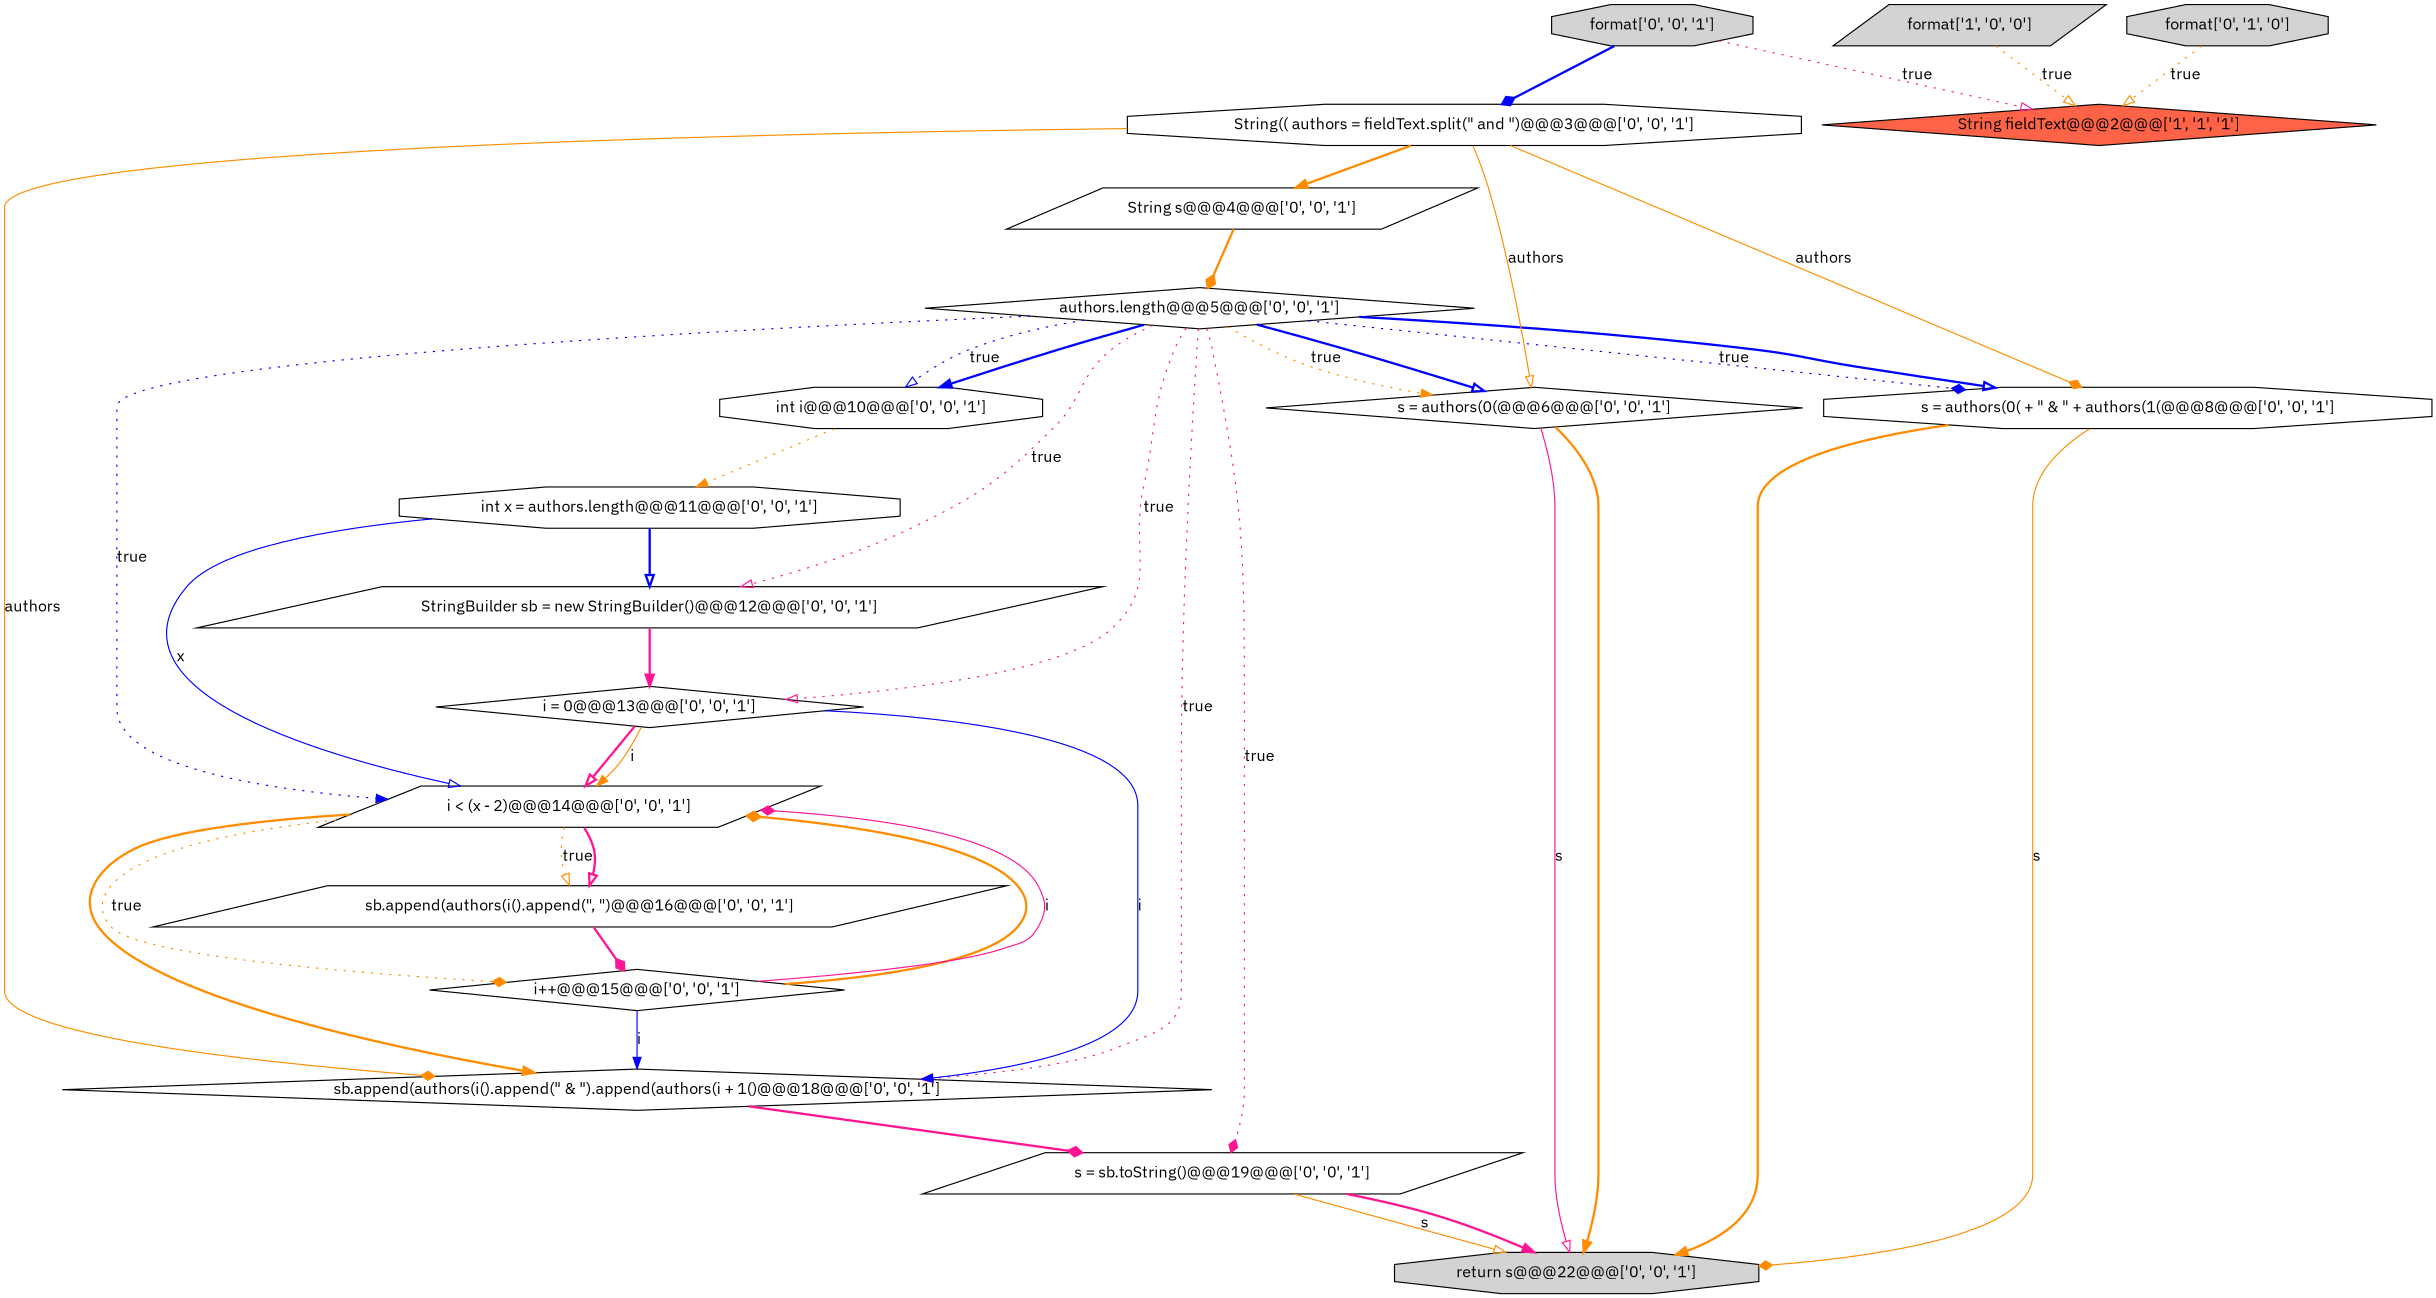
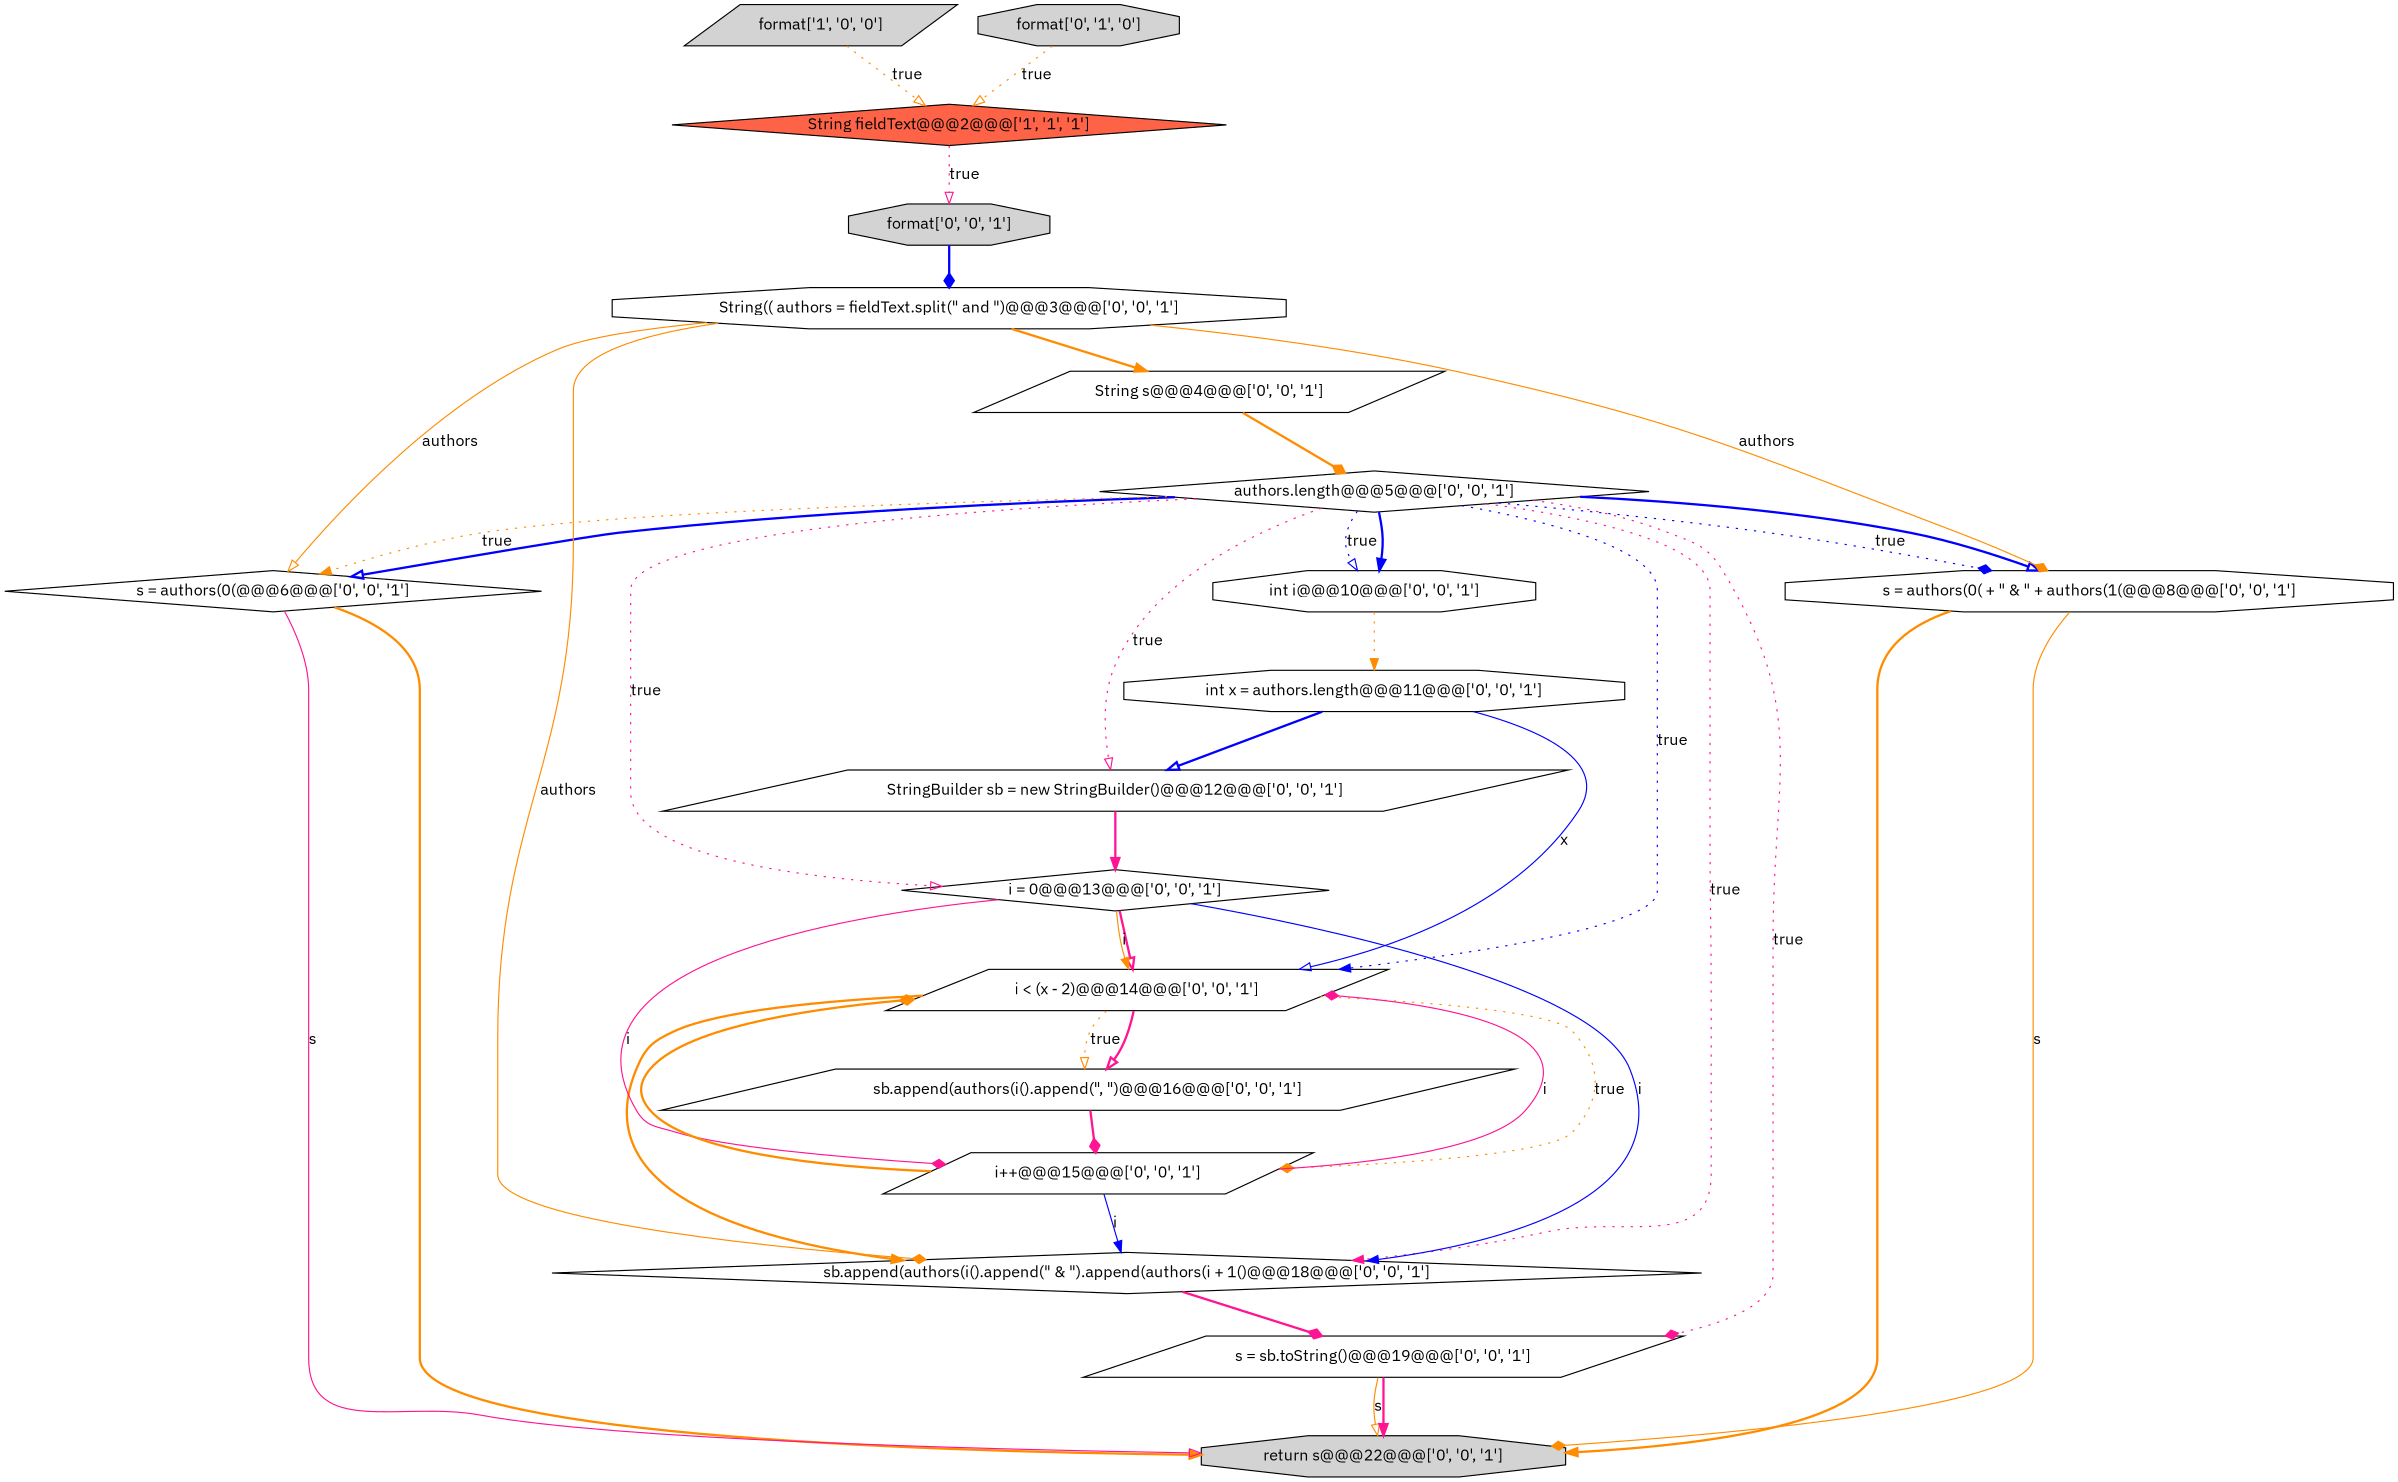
(1870, 74) -> (949, 169)
(637, 990) -> (1098, 1173)
none -> (632, 1023)
